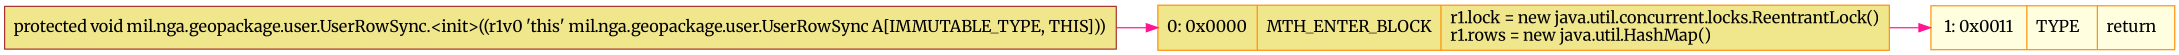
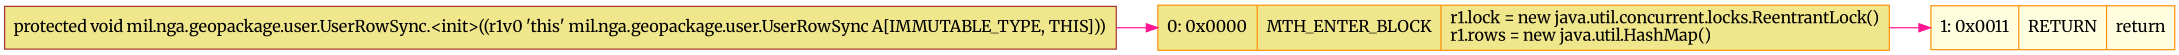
(2058, 27) -> (2063, 27)
